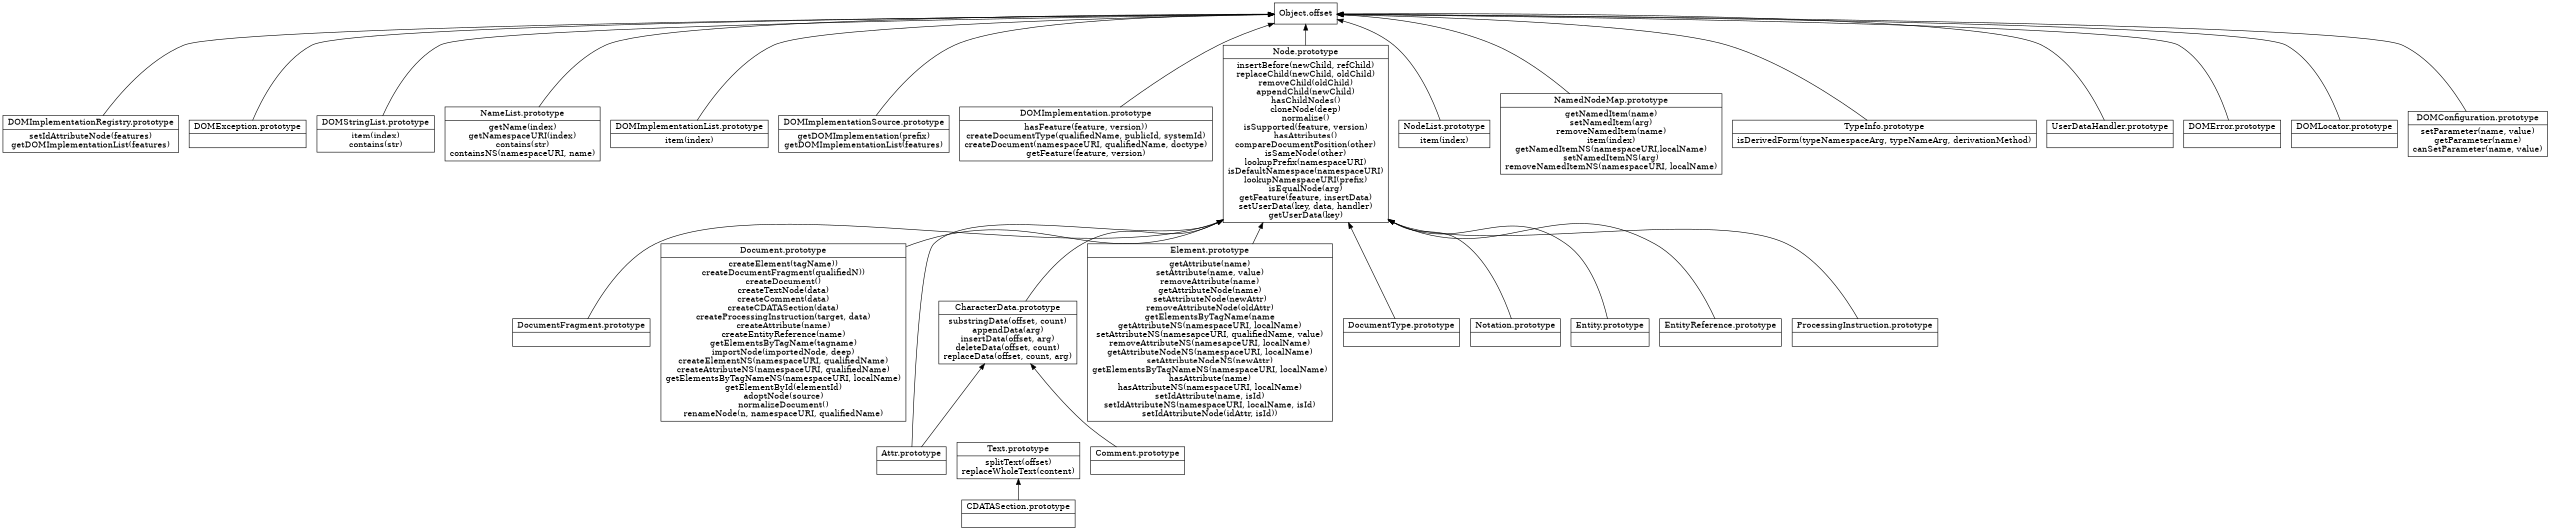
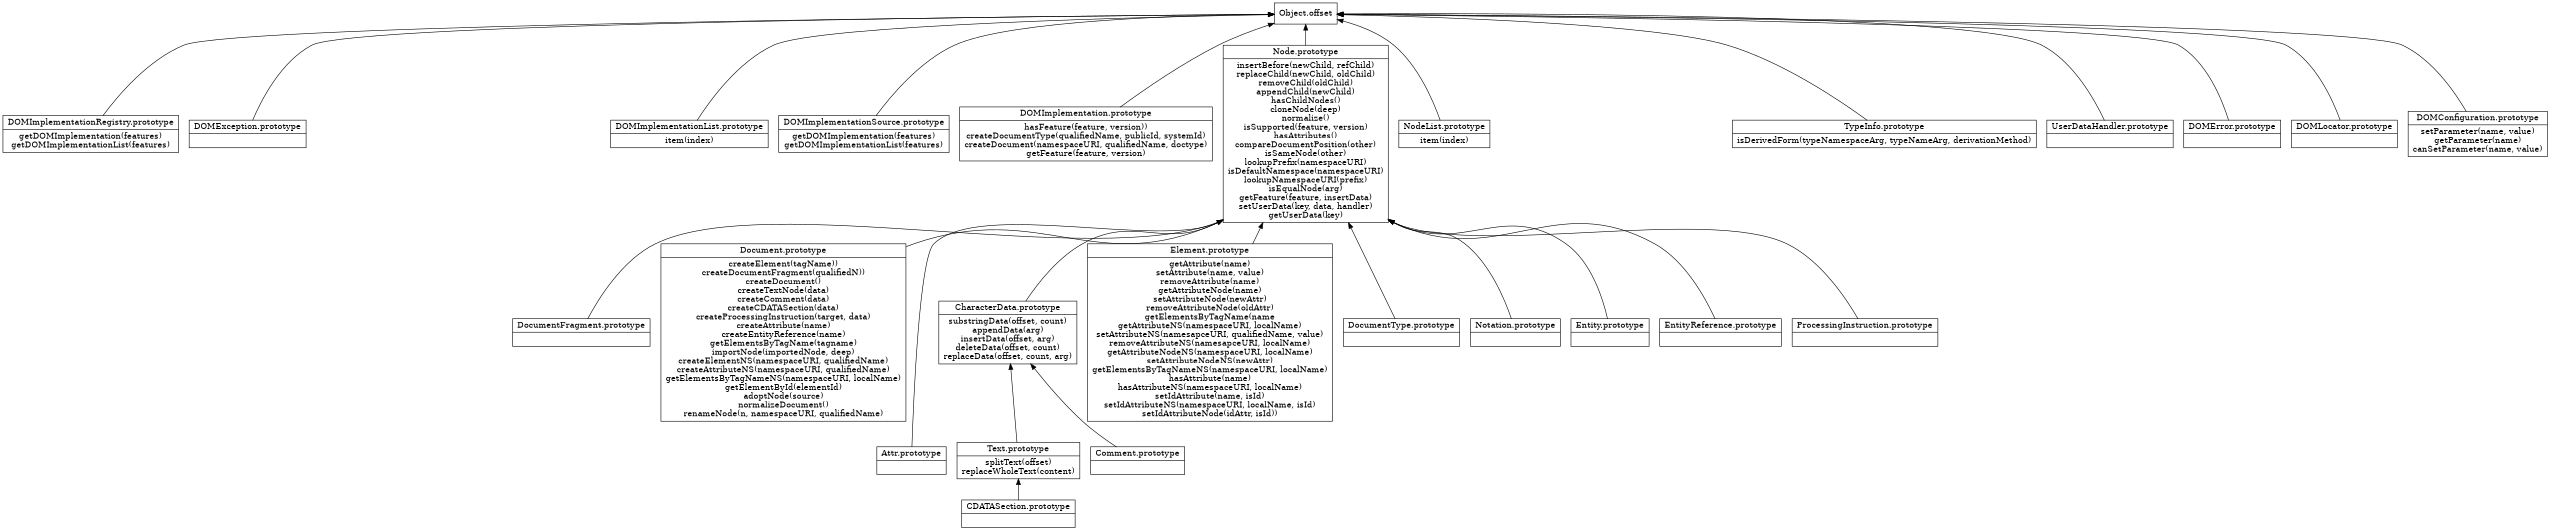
(376, 134) -> none
(523, 134) -> none
(1611, 134) -> none
(91, 136) -> (91, 136)
(864, 136) -> (864, 136)
(951, 408) -> (1014, 406)
